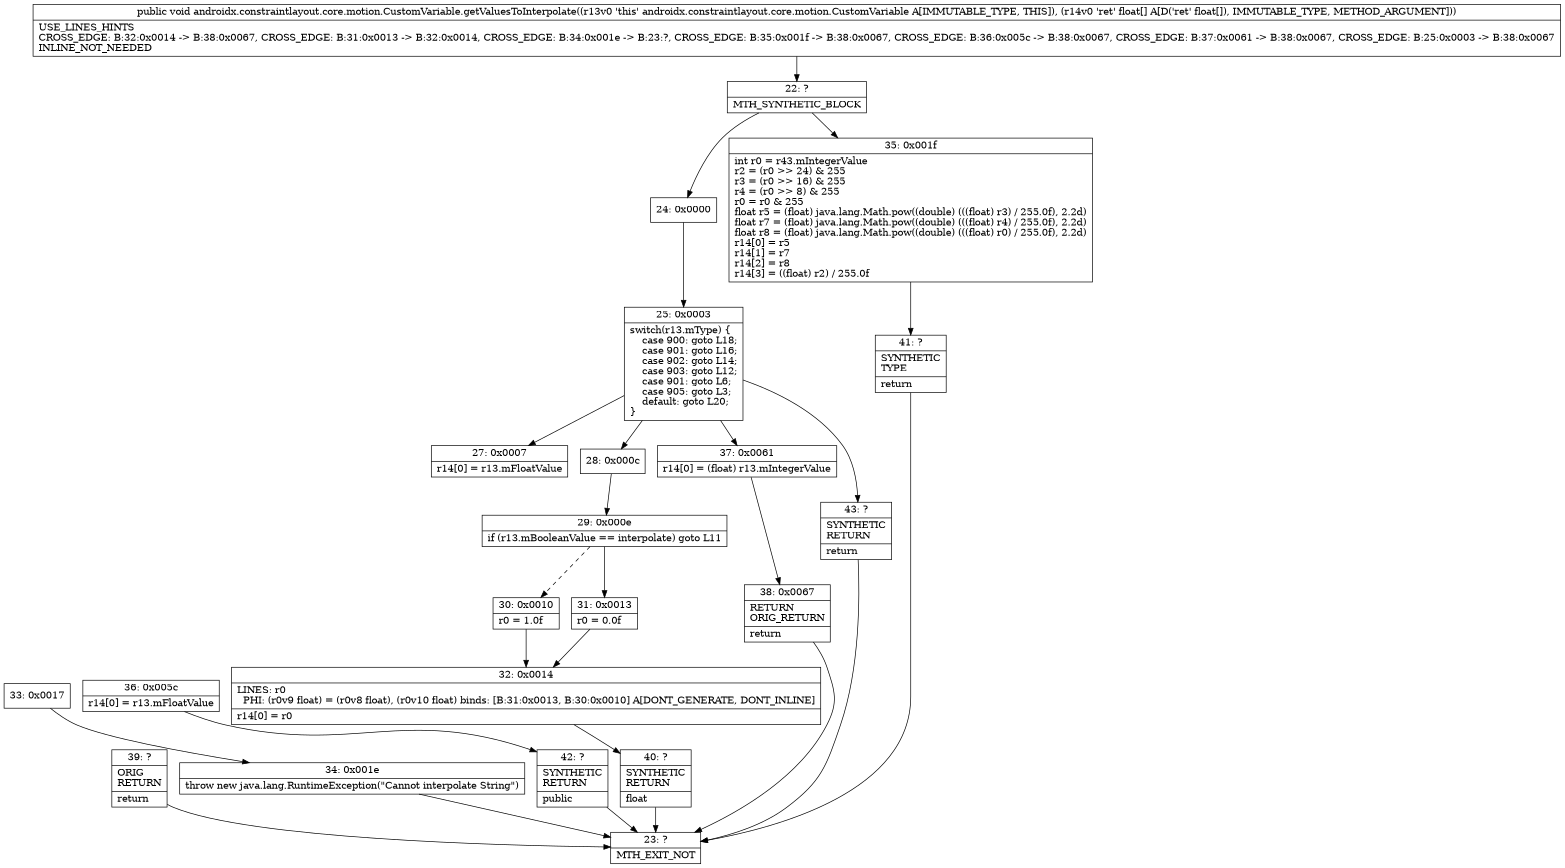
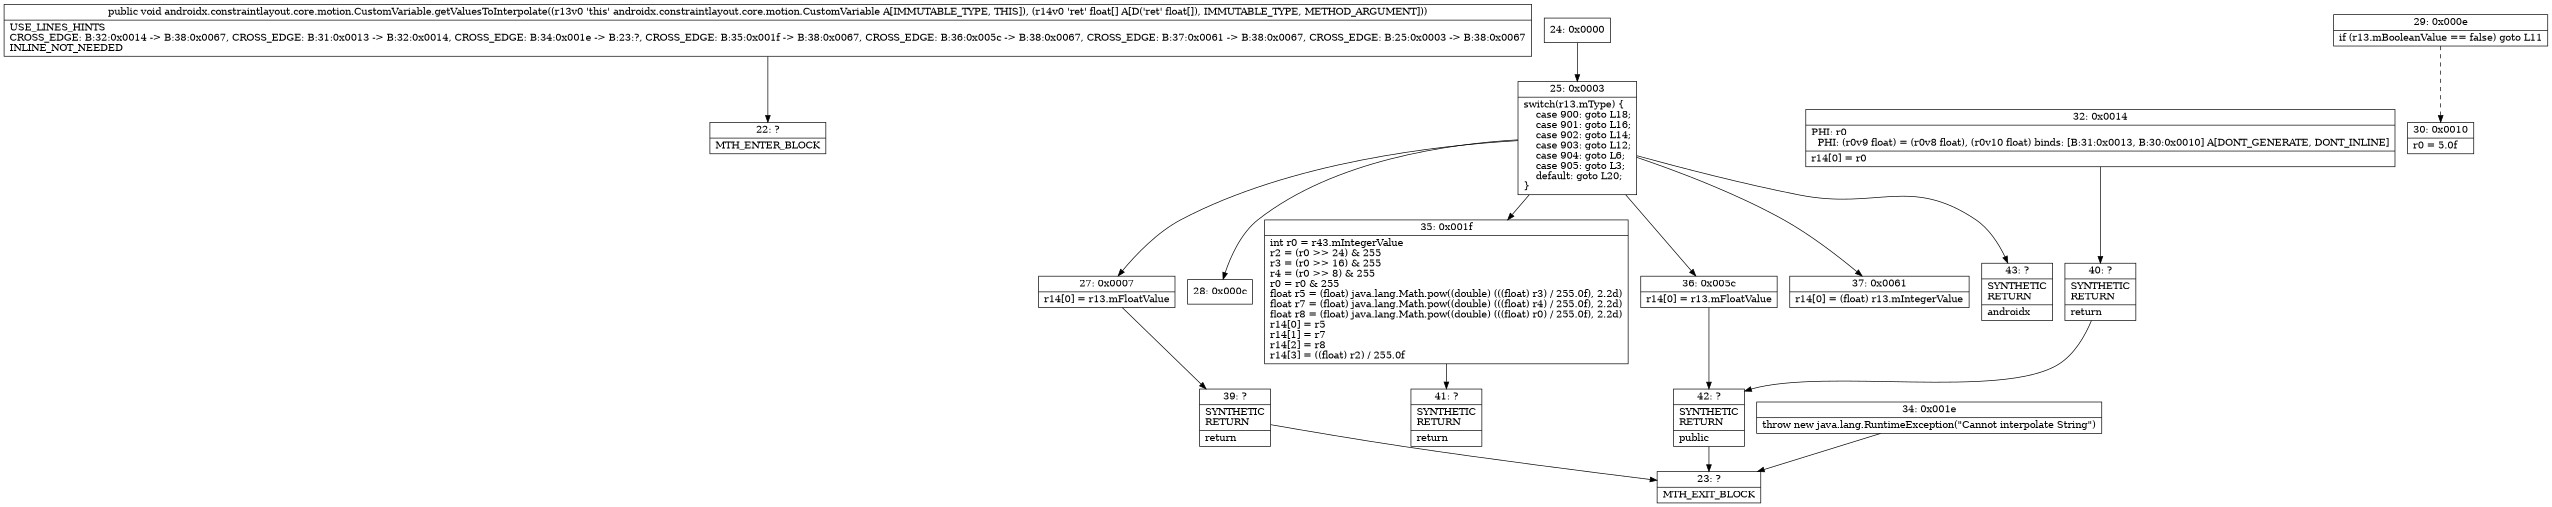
(797, 105) -> (768, 146)
(822, 123) -> (1521, 205)
(716, 145) -> none
none -> (1659, 233)
none -> (1162, 346)
(894, 369) -> (1439, 422)
(681, 382) -> (1574, 156)
(609, 491) -> none
(605, 538) -> (2441, 38)
(842, 551) -> (2009, 312)
(605, 613) -> none
(787, 613) -> none
(521, 621) -> (2435, 146)
(526, 645) -> none
(911, 679) -> none
(263, 690) -> (1831, 133)
(37, 696) -> none
(837, 734) -> none
(131, 773) -> (1235, 412)
(637, 799) -> (2086, 312)
(656, 816) -> (1934, 382)
(656, 855) -> (1709, 495)
